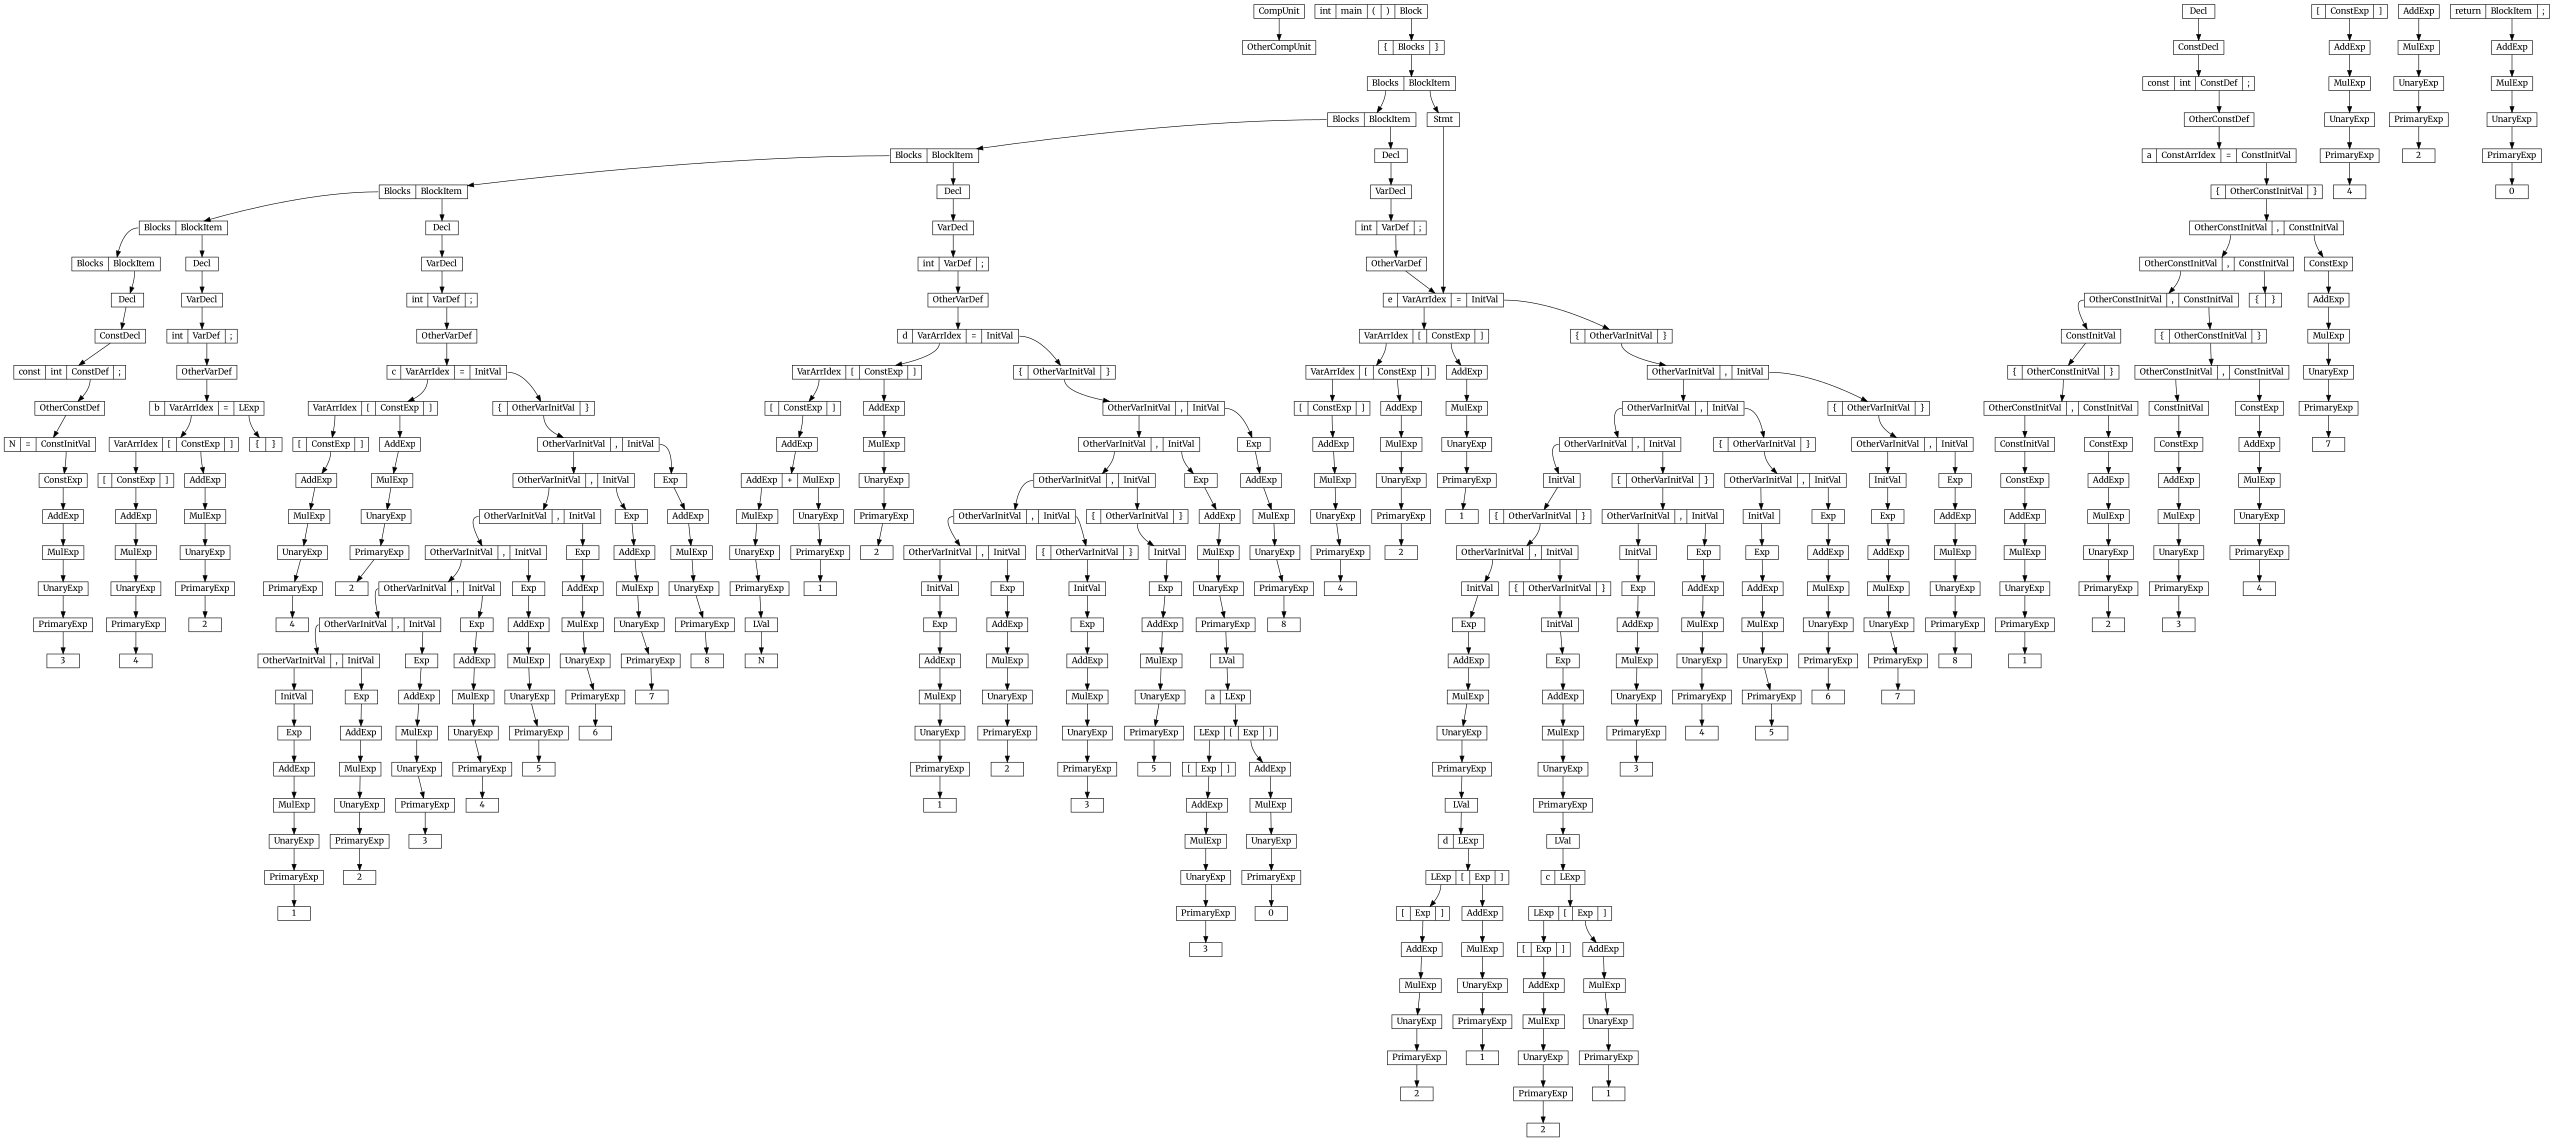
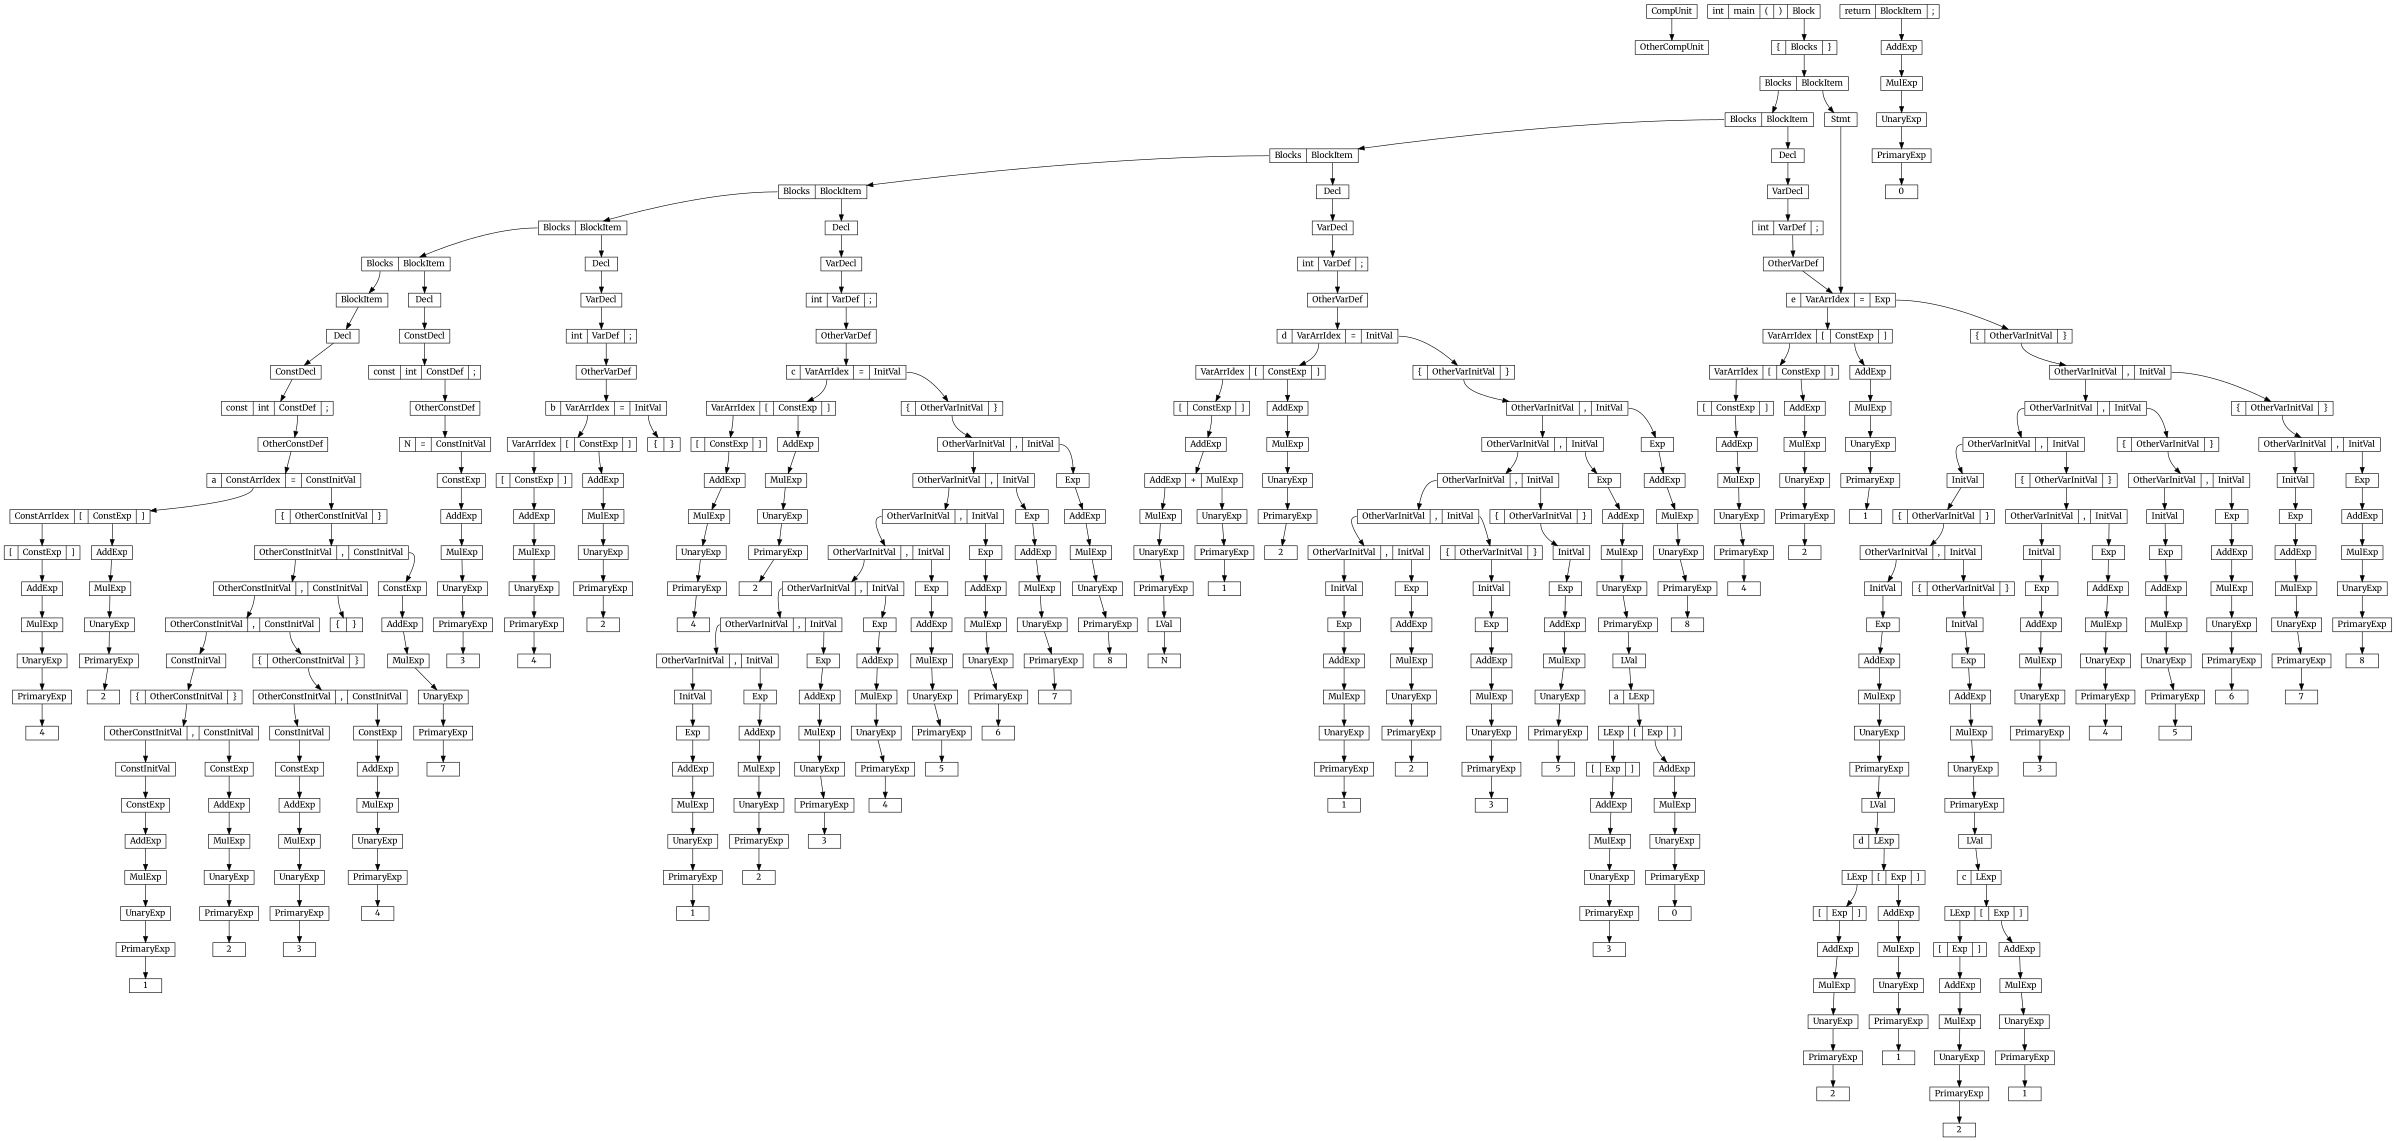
none -> (362, 300)
(1485, 300) -> (1883, 300)
(249, 408) -> (648, 408)
none -> (80, 517)
